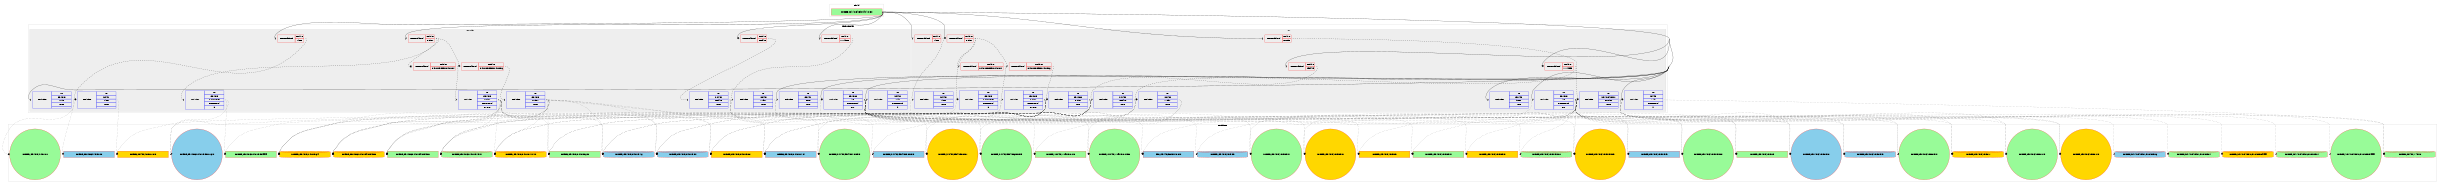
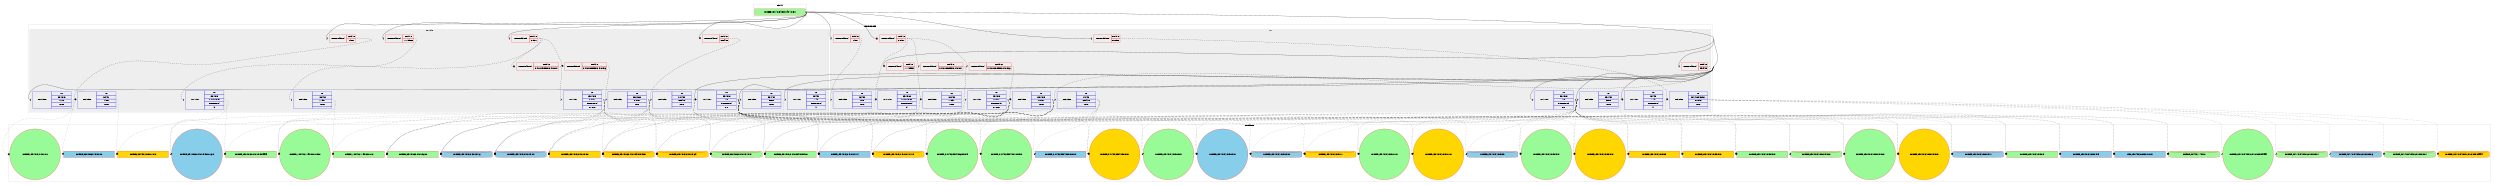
none -> (1978, 154)
(2356, 154) -> (2248, 154)
